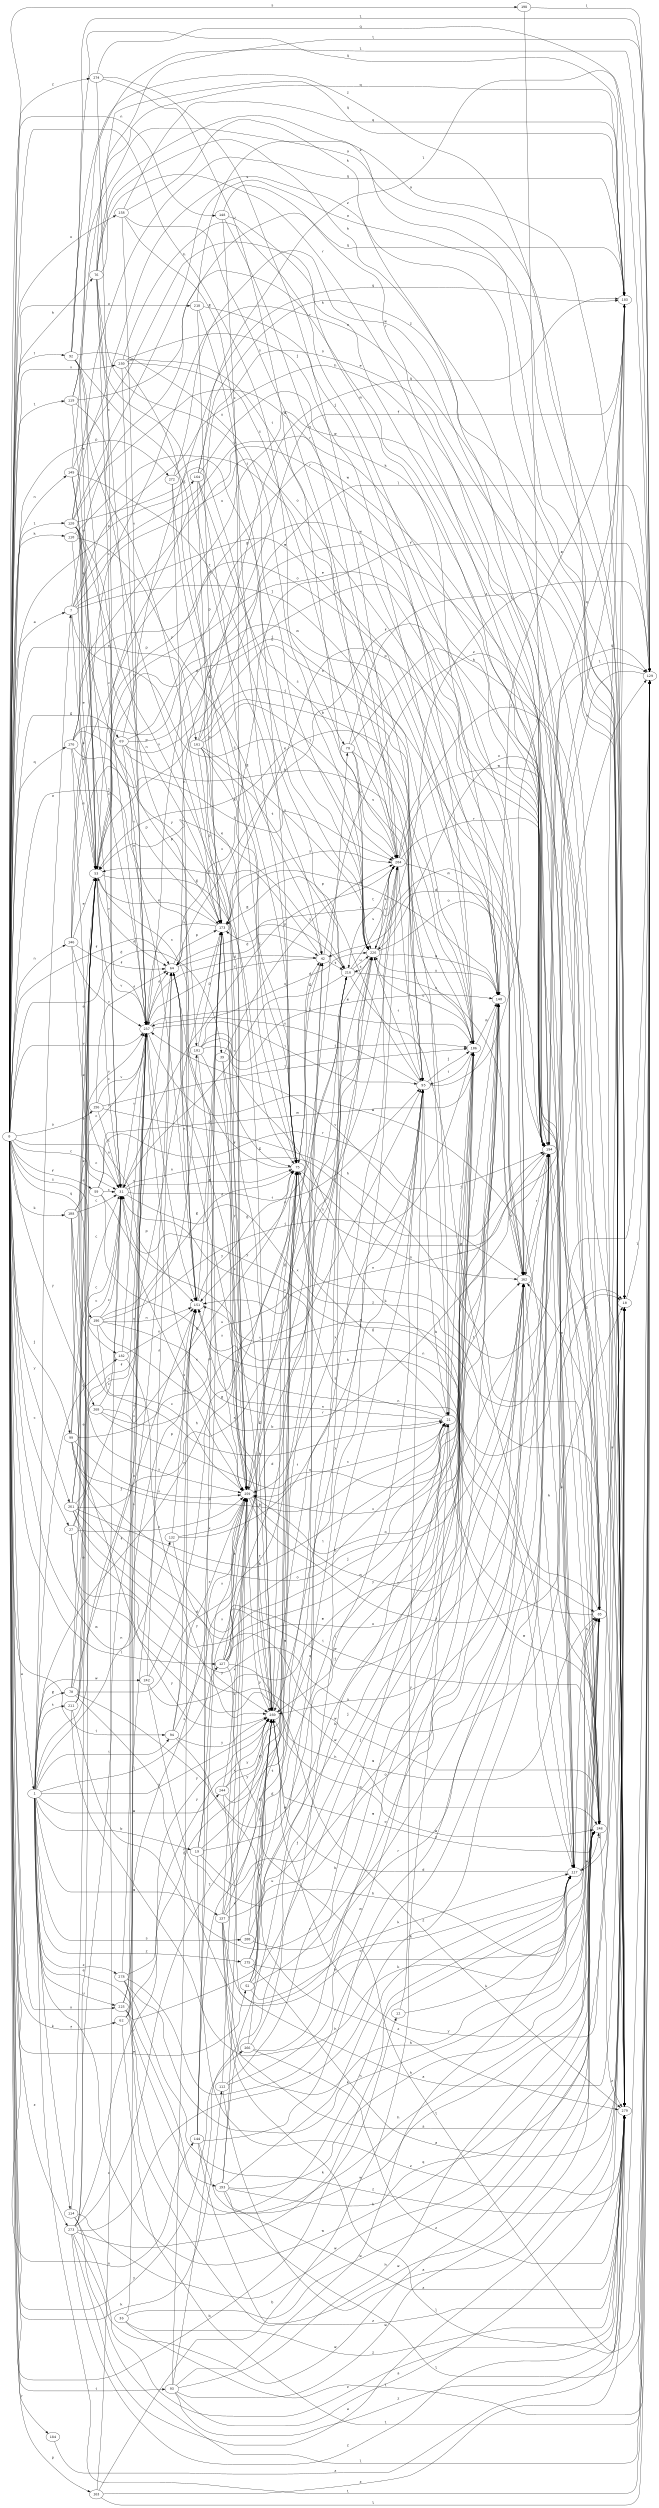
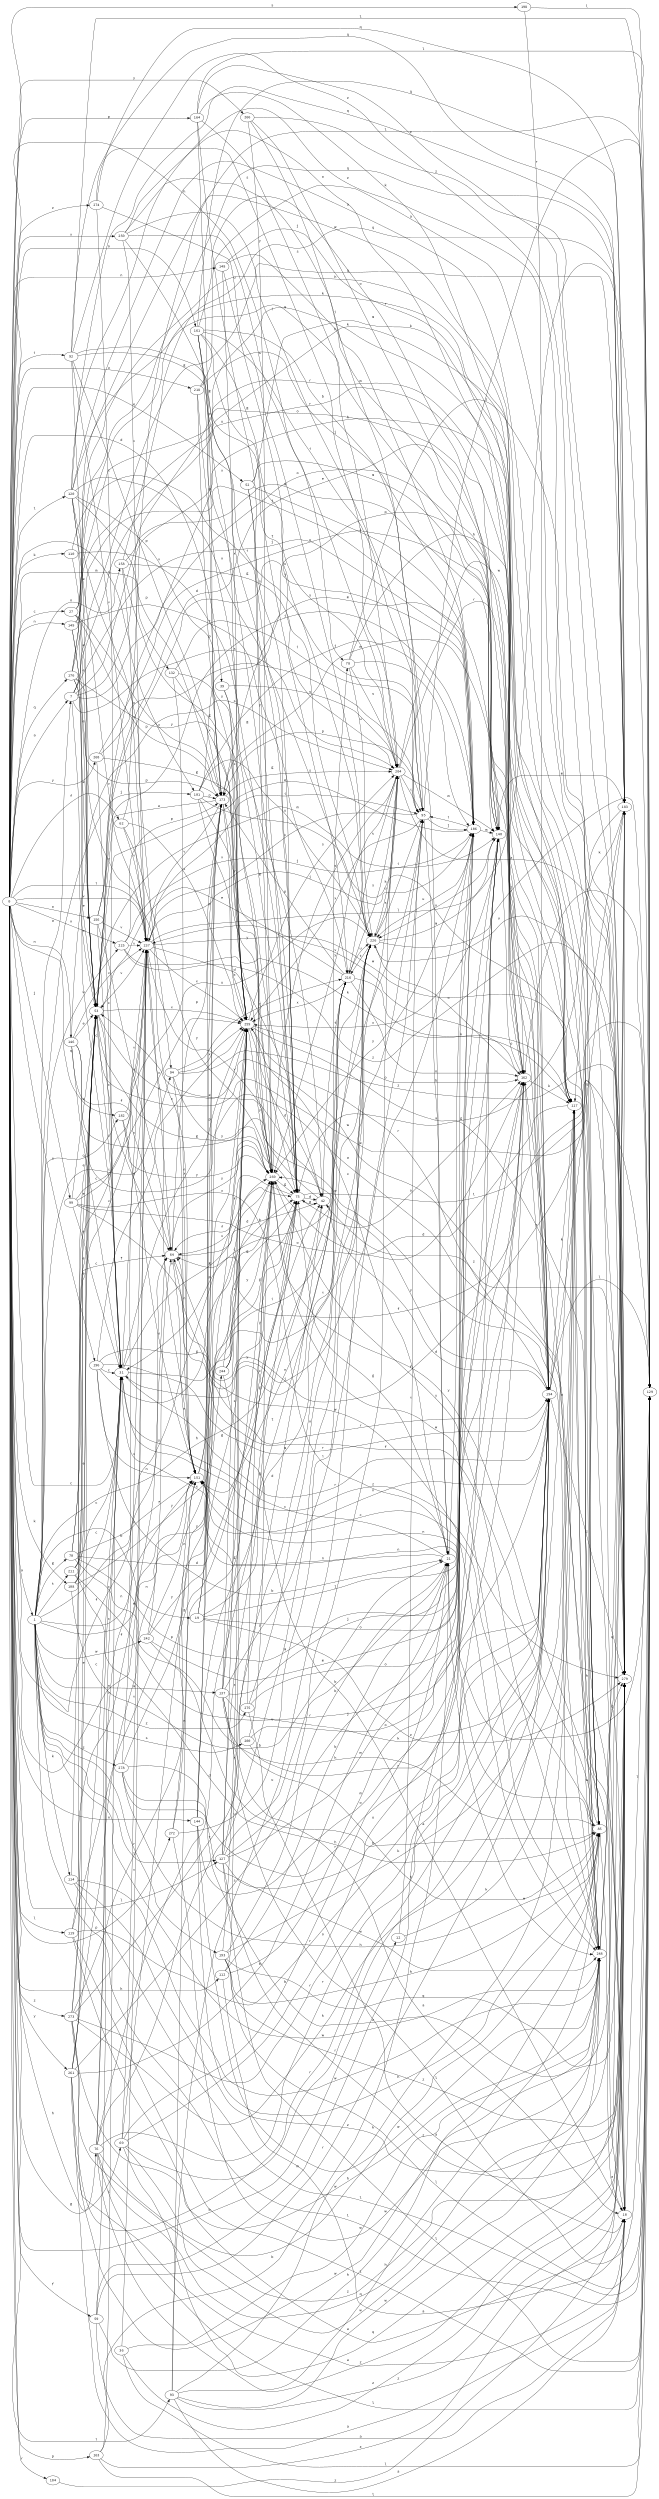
(92, 1423) -> (213, 1197)
